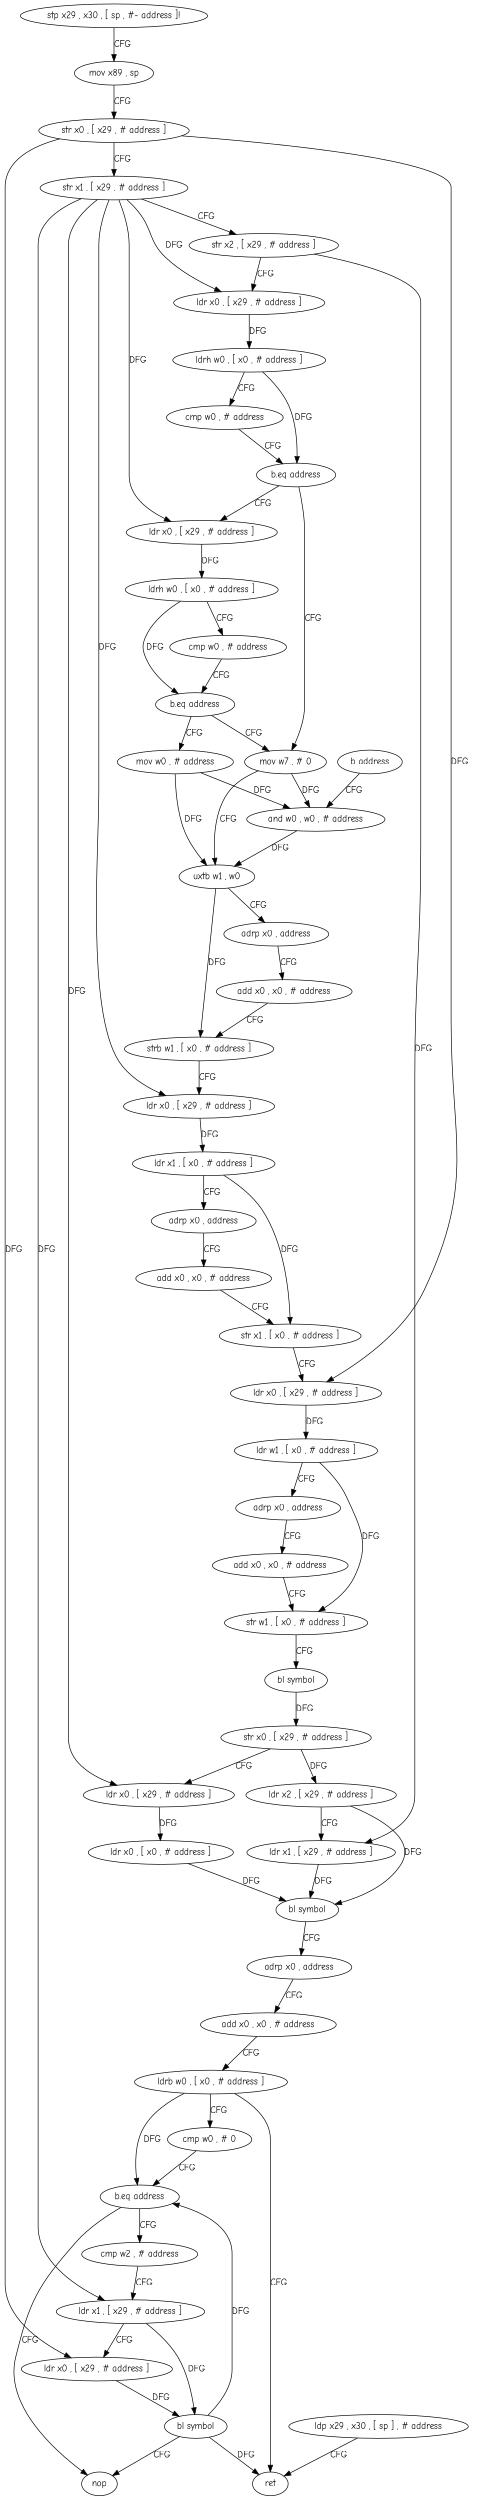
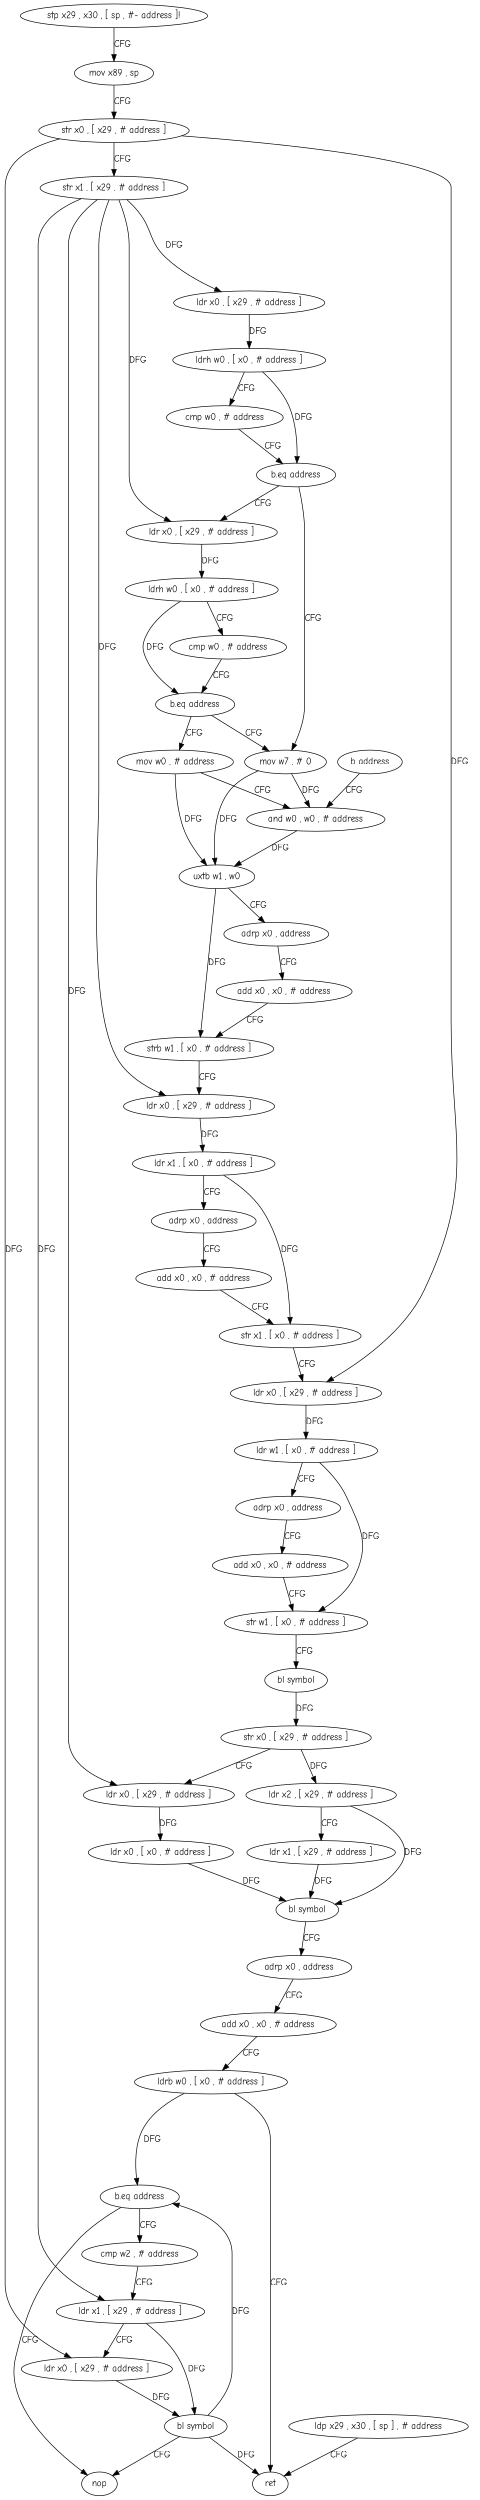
(264, 245) -> none
(263, 791) -> (263, 791)
(228, 819) -> (228, 819)
(210, 2139) -> none
